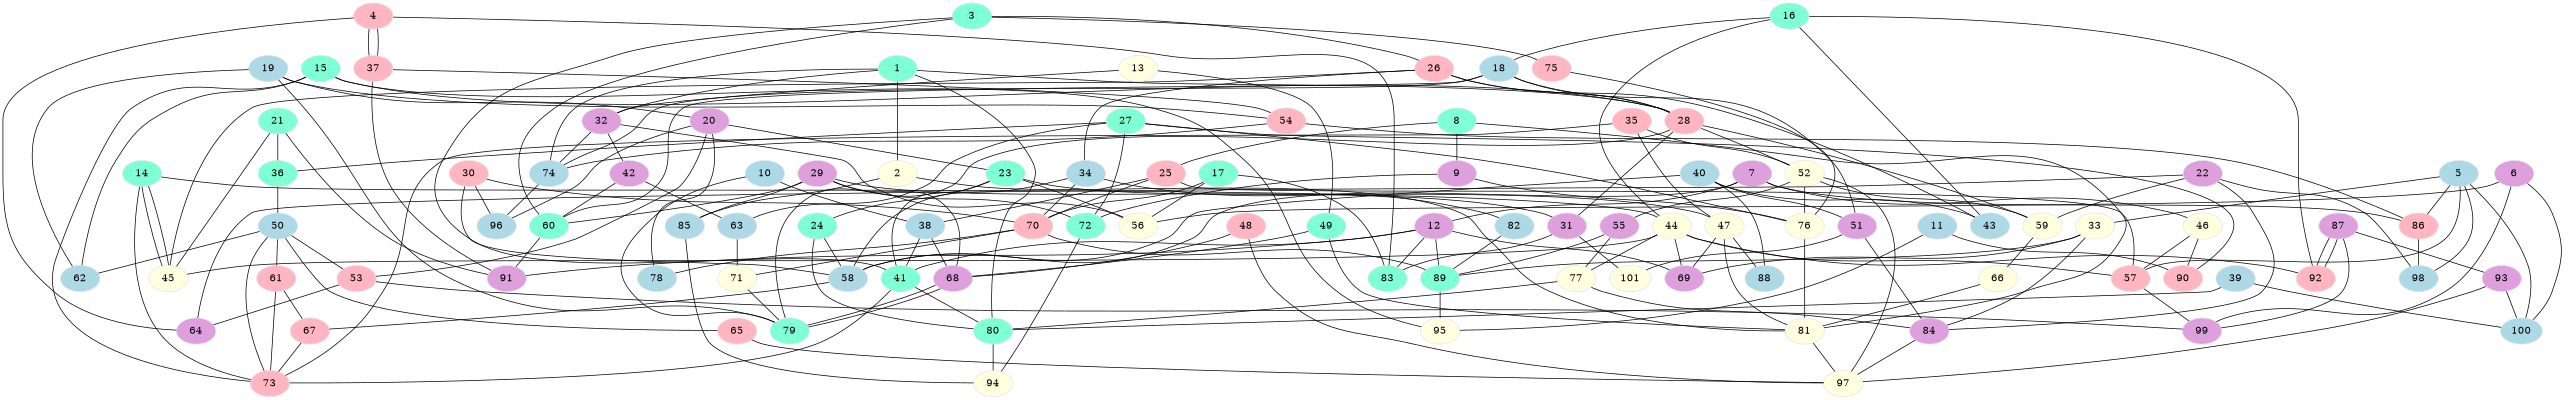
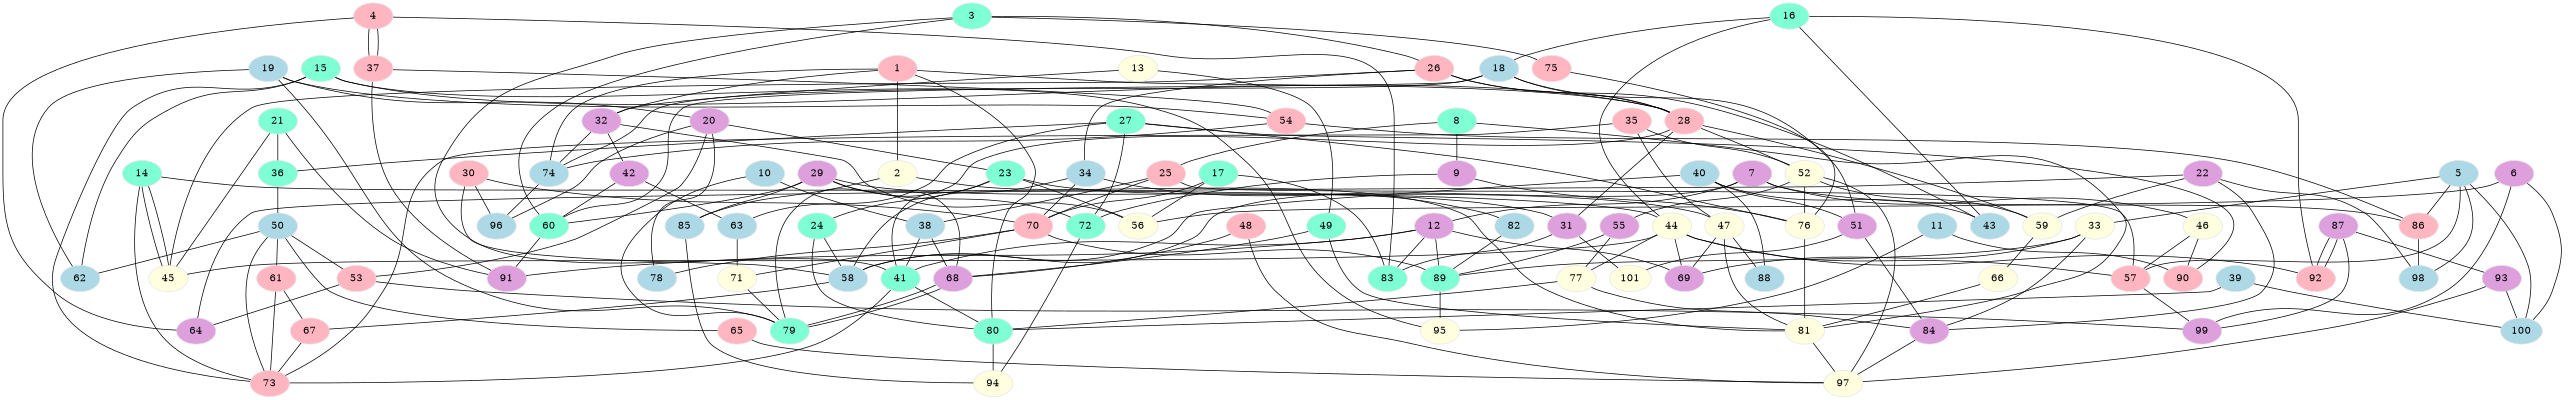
(898, 69) -> (898, 69)
